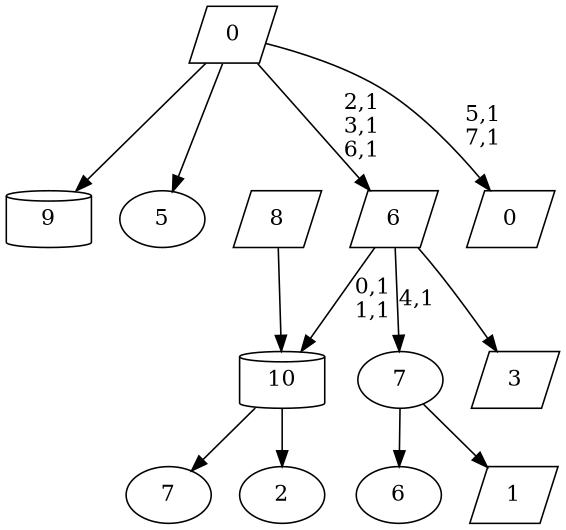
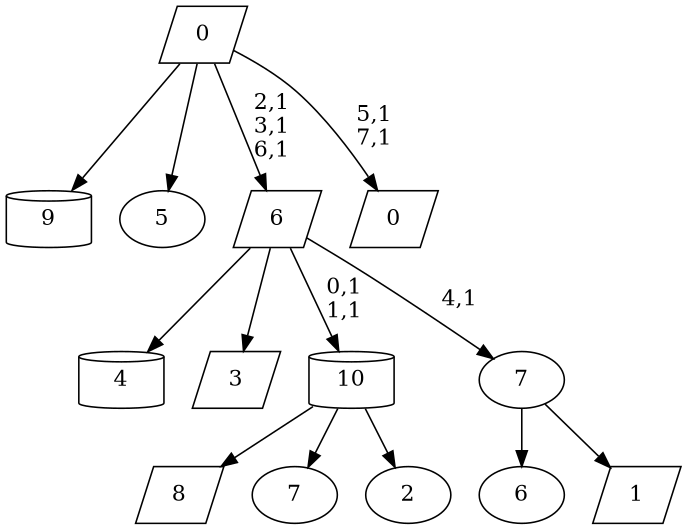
(280, 292) -> (274, 432)
none -> (121, 380)
